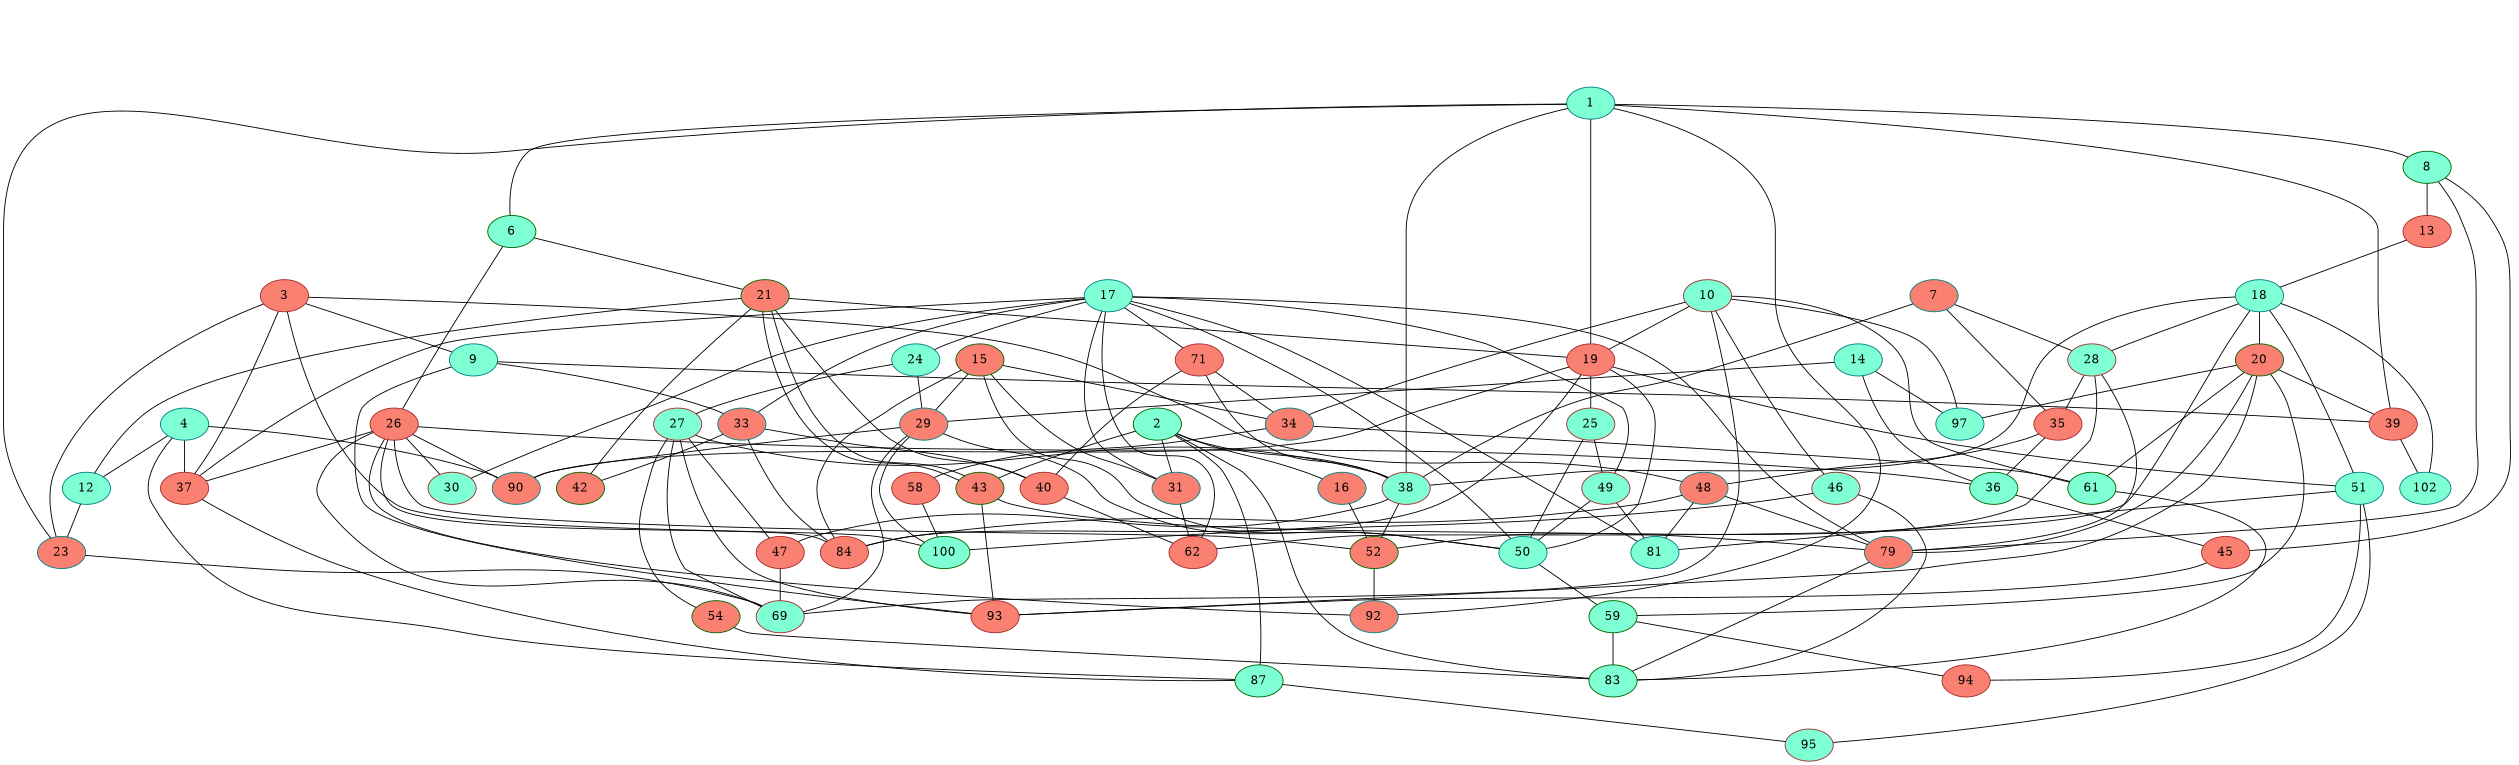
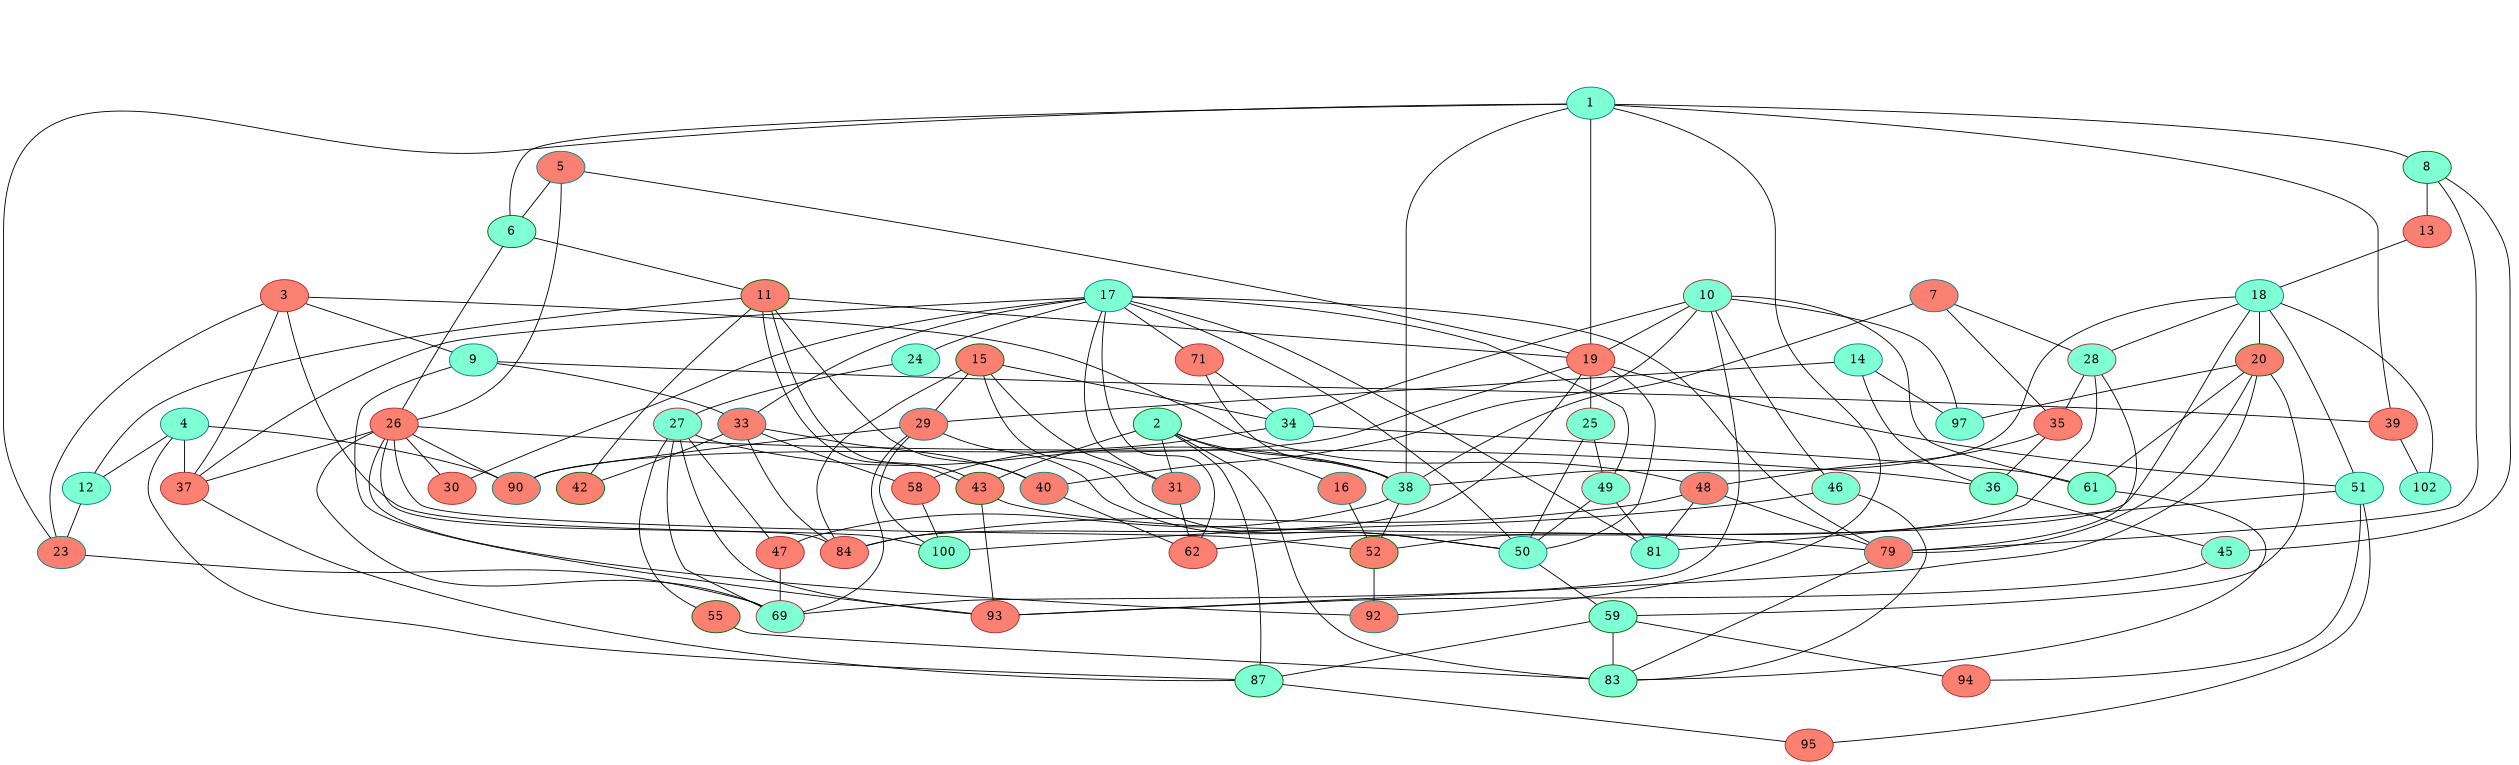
none -> (561, 167)
(765, 296) -> (765, 296)
(2326, 392) -> none
(920, 397) -> none
(1108, 423) -> (1382, 441)
(1289, 424) -> (1289, 424)
none -> (858, 468)
(452, 488) -> (452, 488)
(1044, 488) -> (1044, 488)
(2226, 553) -> (2226, 553)
(716, 617) -> (716, 617)
none -> (1436, 649)
(1809, 745) -> (1809, 745)
